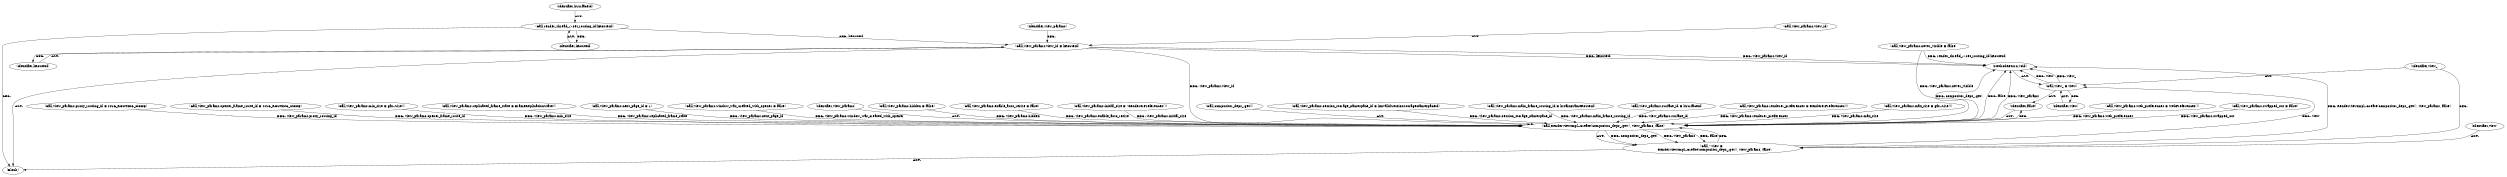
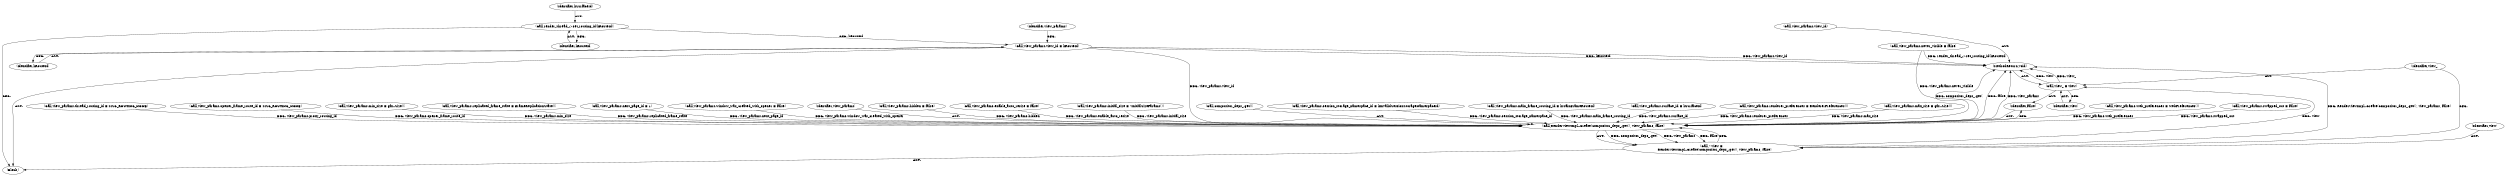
(1433, 36) -> (1926, 35)
(96, 106) -> (96, 106)
(1120, 106) -> (1120, 106)
